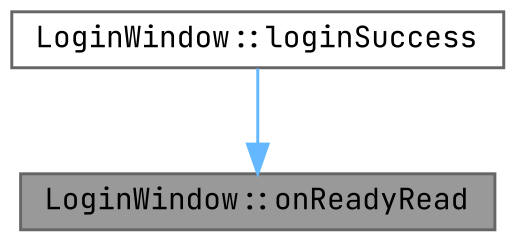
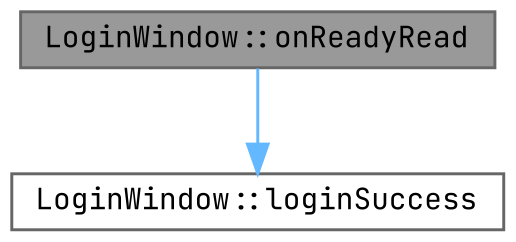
(258, 106) -> (258, 106)
